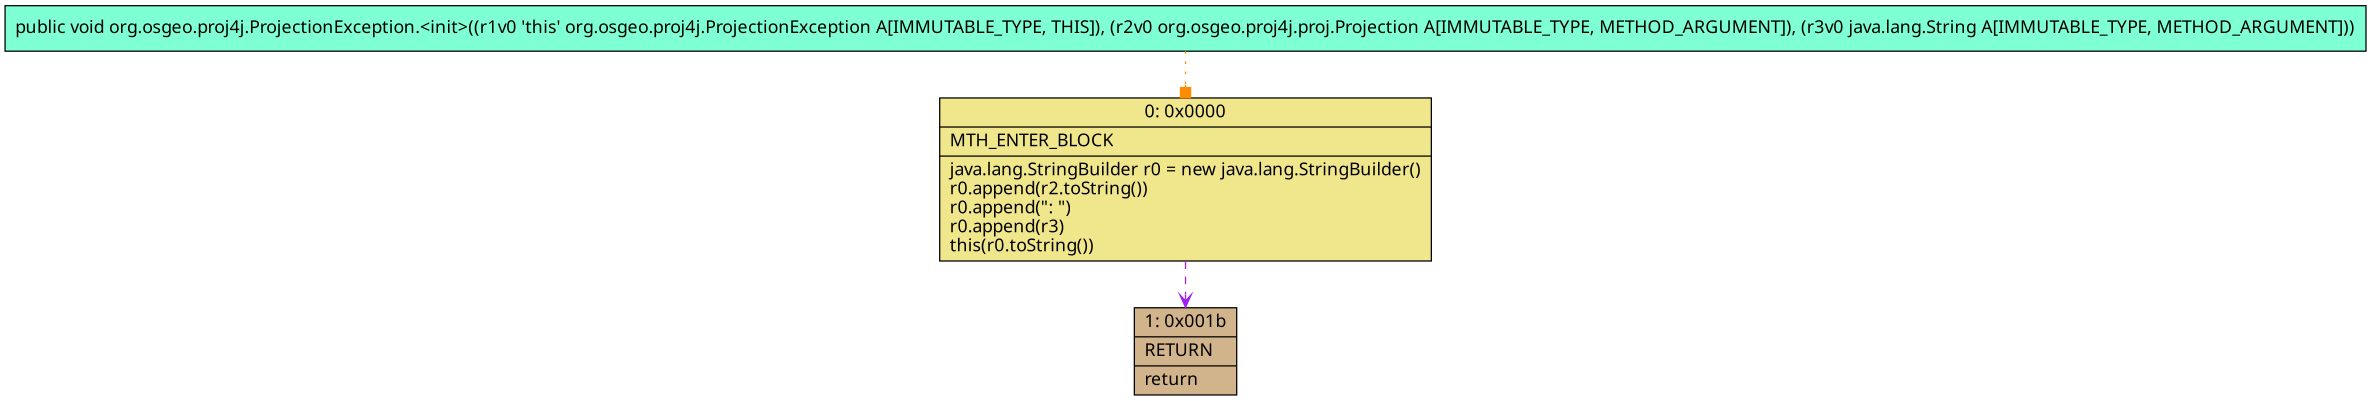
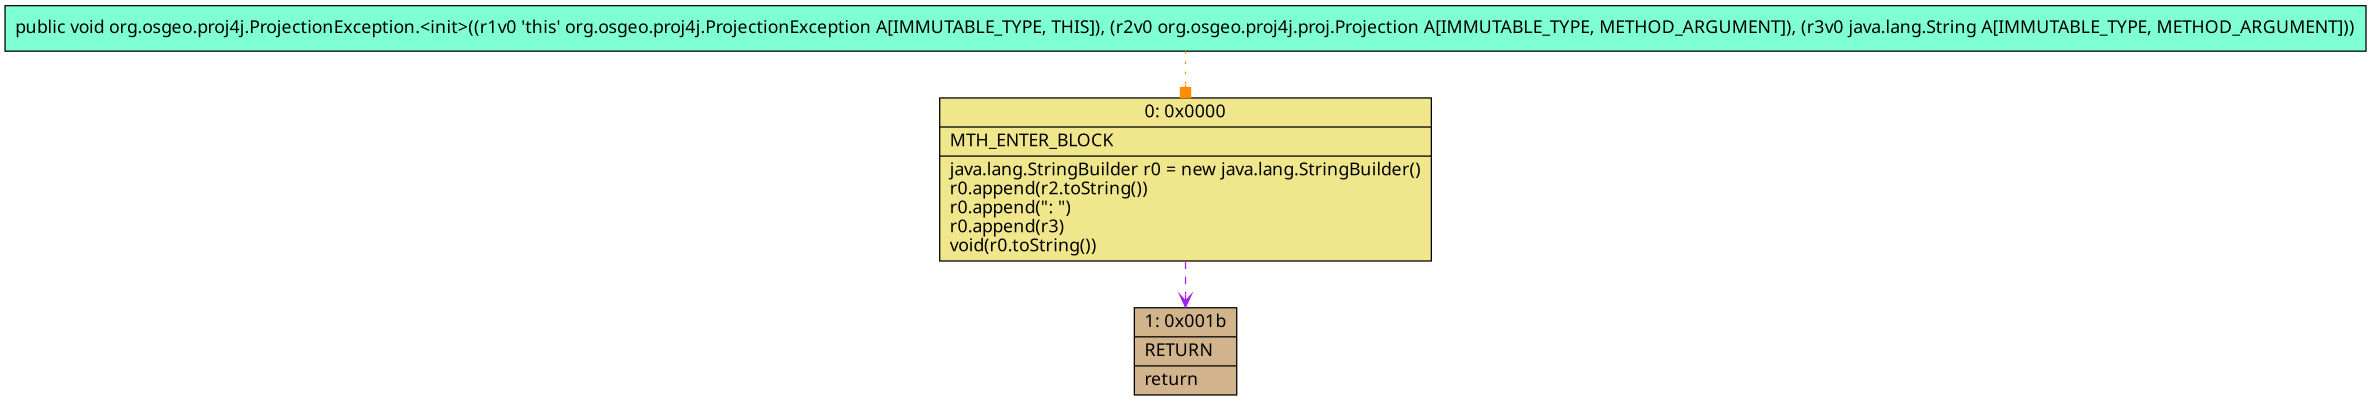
(1022, 246) -> (1024, 246)
